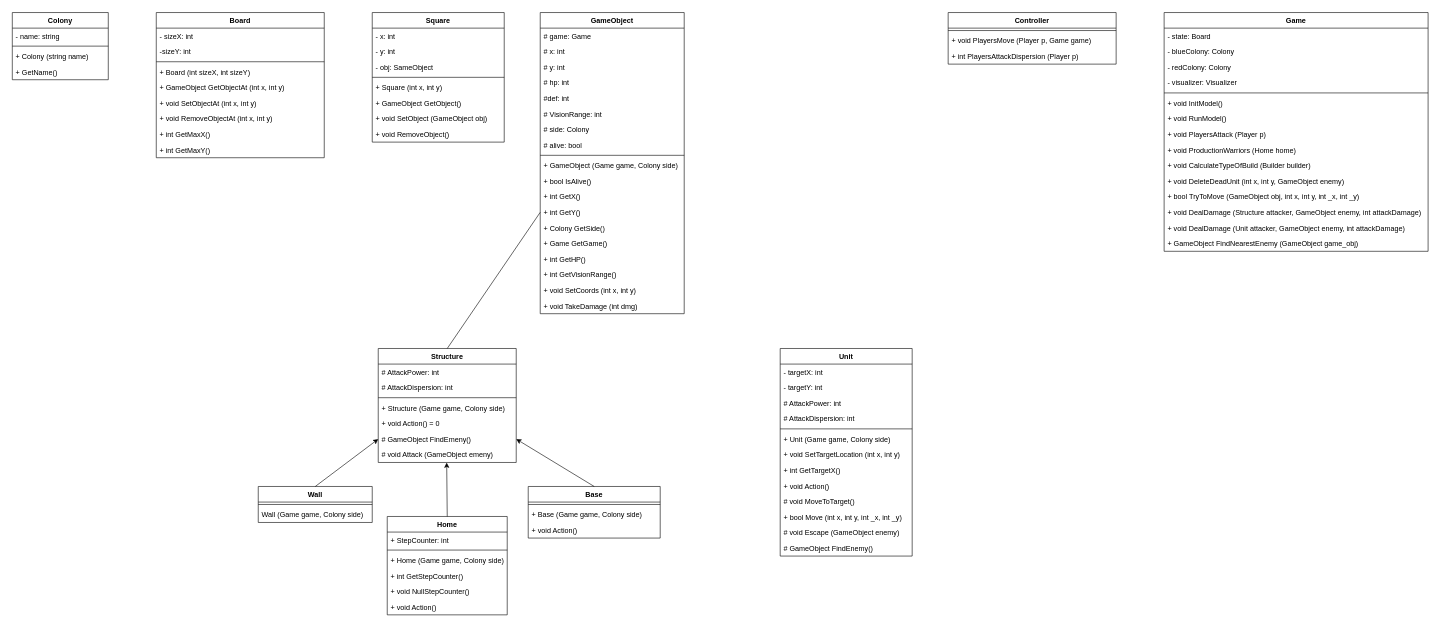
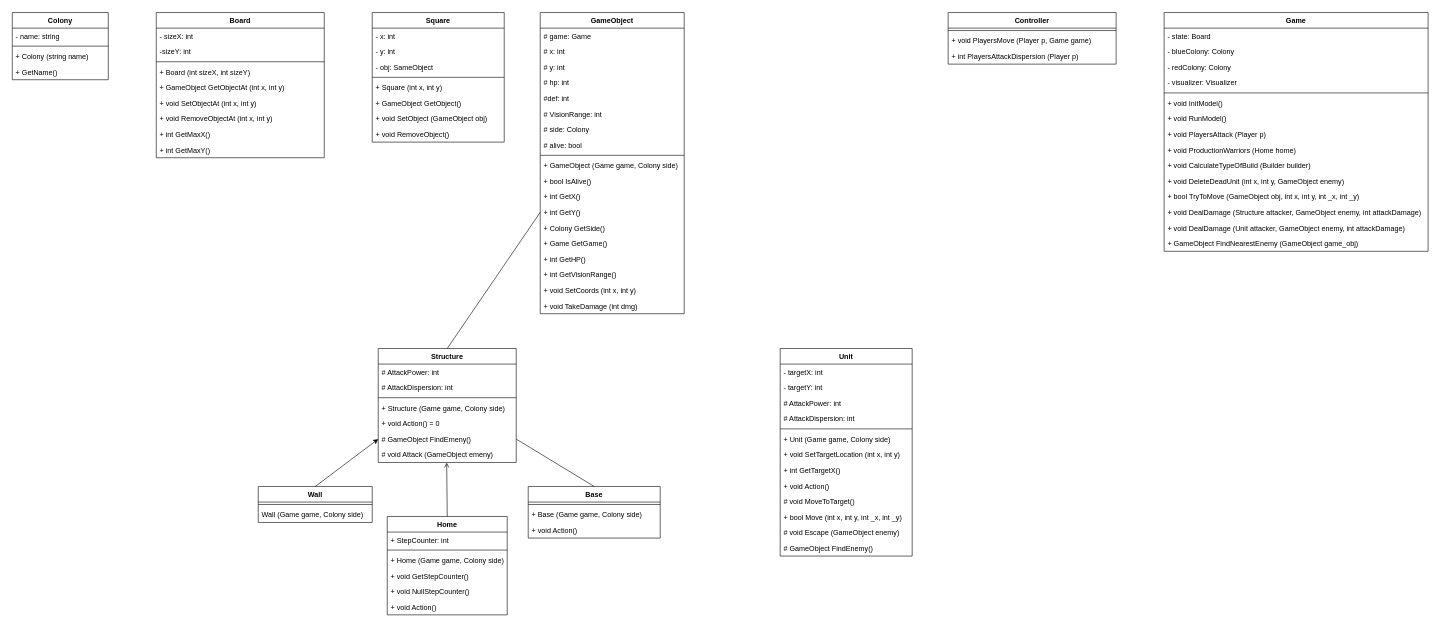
(521, 442) -> (520, 441)
(447, 468) -> (447, 467)
(432, 576) -> (434, 576)
